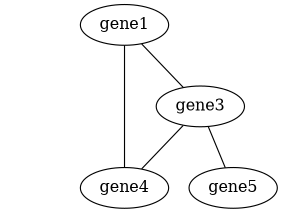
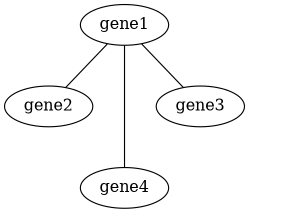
none -> (49, 106)
(162, 147) -> none
(233, 188) -> none
